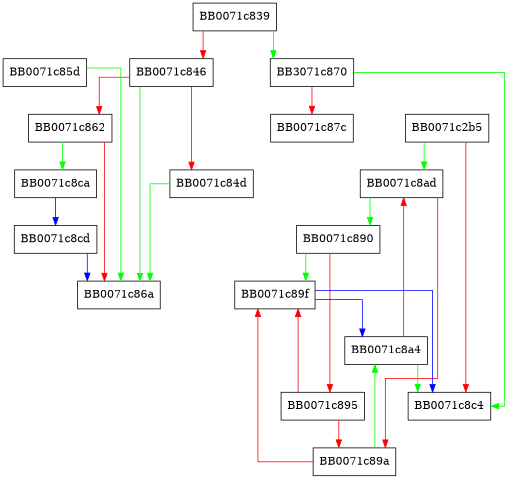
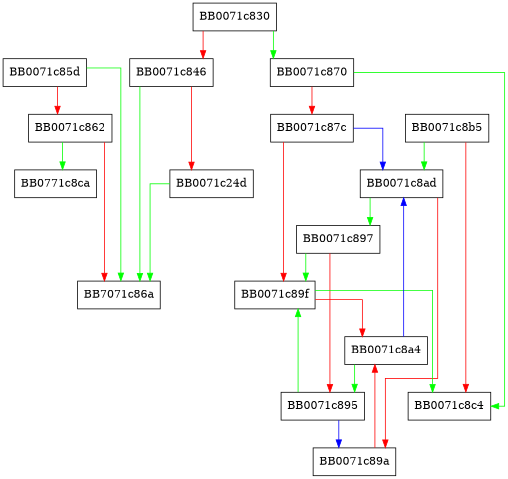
(235, 17) -> (235, 17)
(312, 73) -> (312, 73)
(100, 77) -> (58, 96)
(447, 128) -> (447, 128)
none -> (383, 130)
(56, 184) -> (56, 184)
(212, 184) -> (212, 184)
(56, 239) -> none
(338, 239) -> (338, 239)
(404, 271) -> (404, 271)
(421, 290) -> (421, 290)
(119, 295) -> (119, 295)
(354, 300) -> (354, 300)
(298, 354) -> (298, 354)
(418, 373) -> (355, 374)
(375, 410) -> (375, 410)
(258, 417) -> (284, 208)
(339, 430) -> (339, 430)
